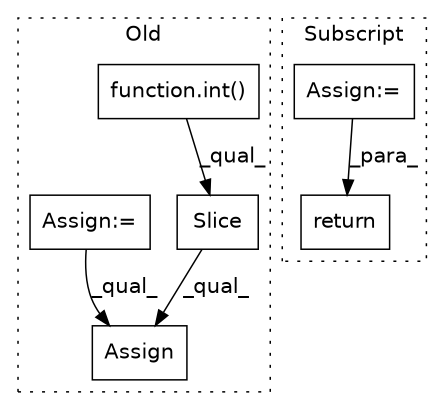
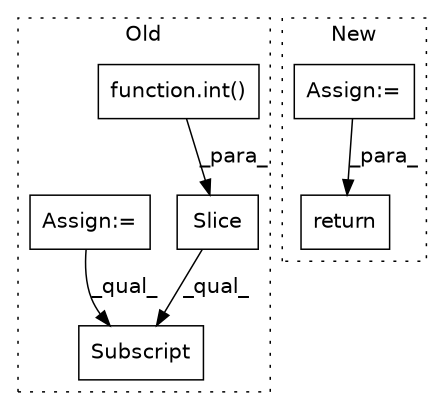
(354, 35) -> (354, 35)
(233, 157) -> (234, 157)
(140, 353) -> (141, 353)
